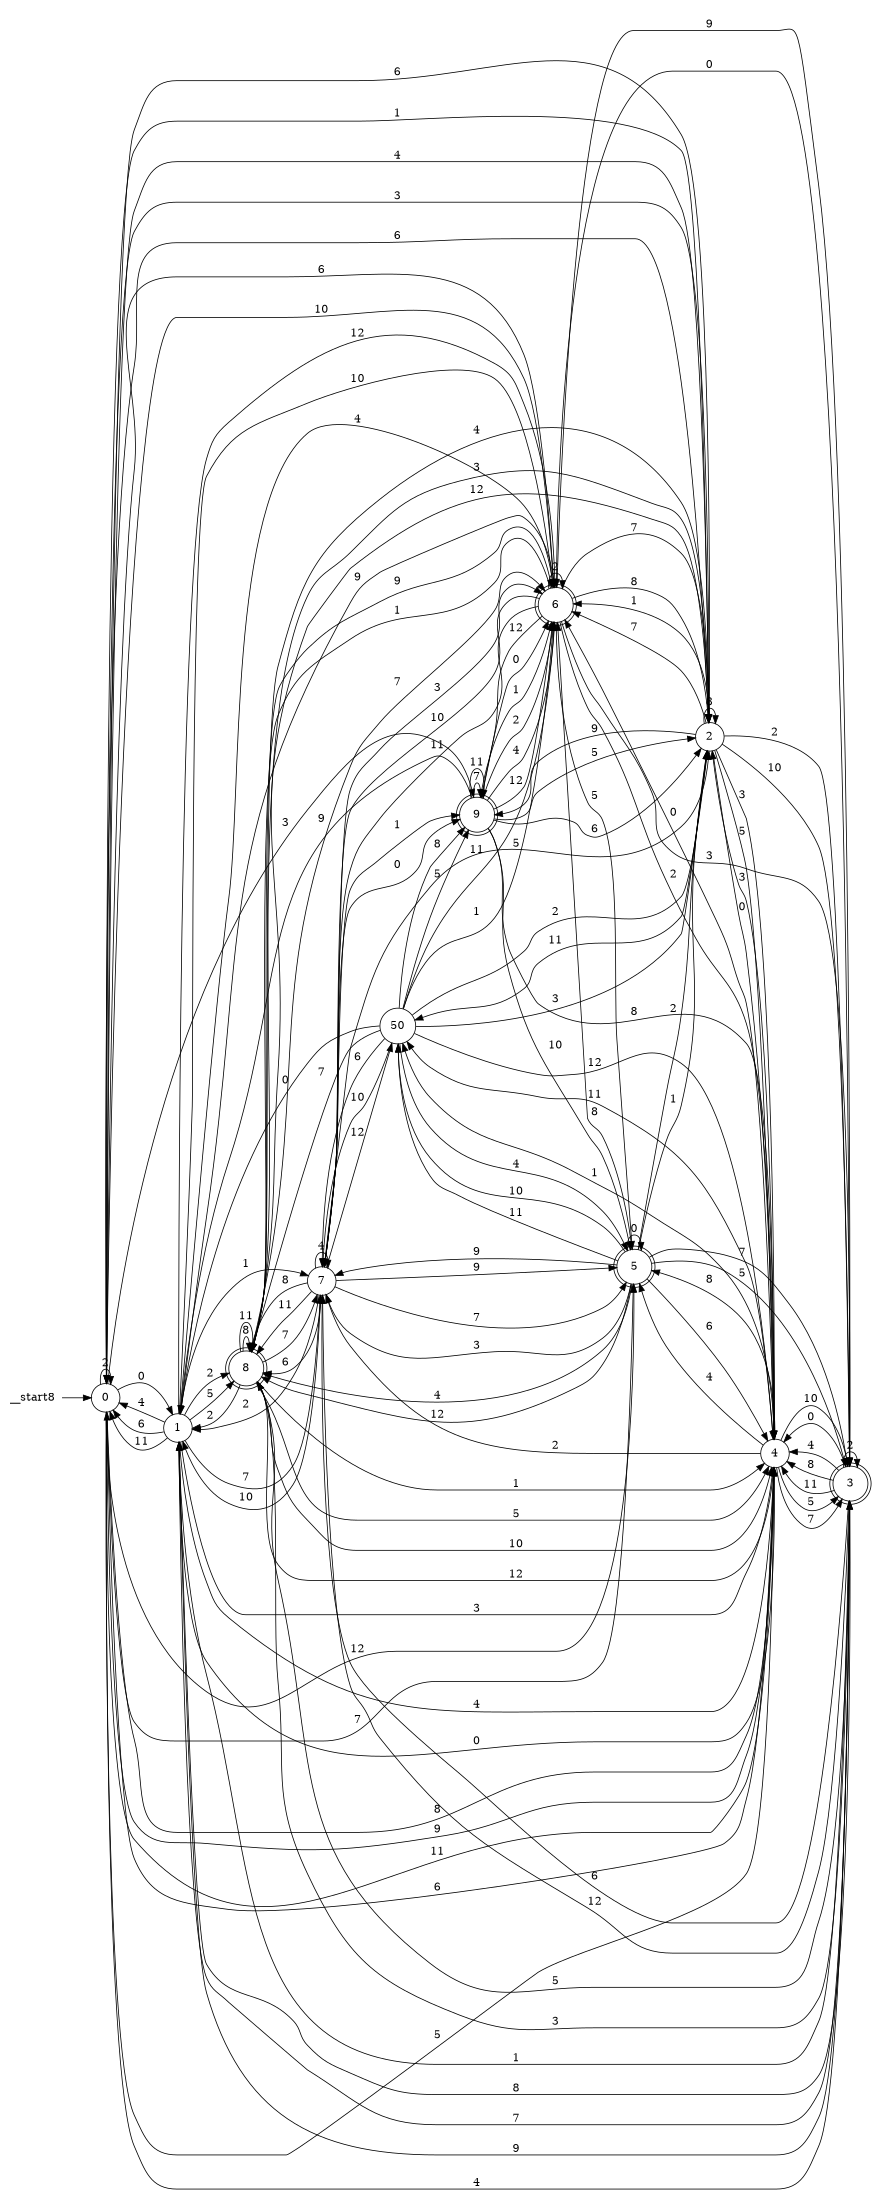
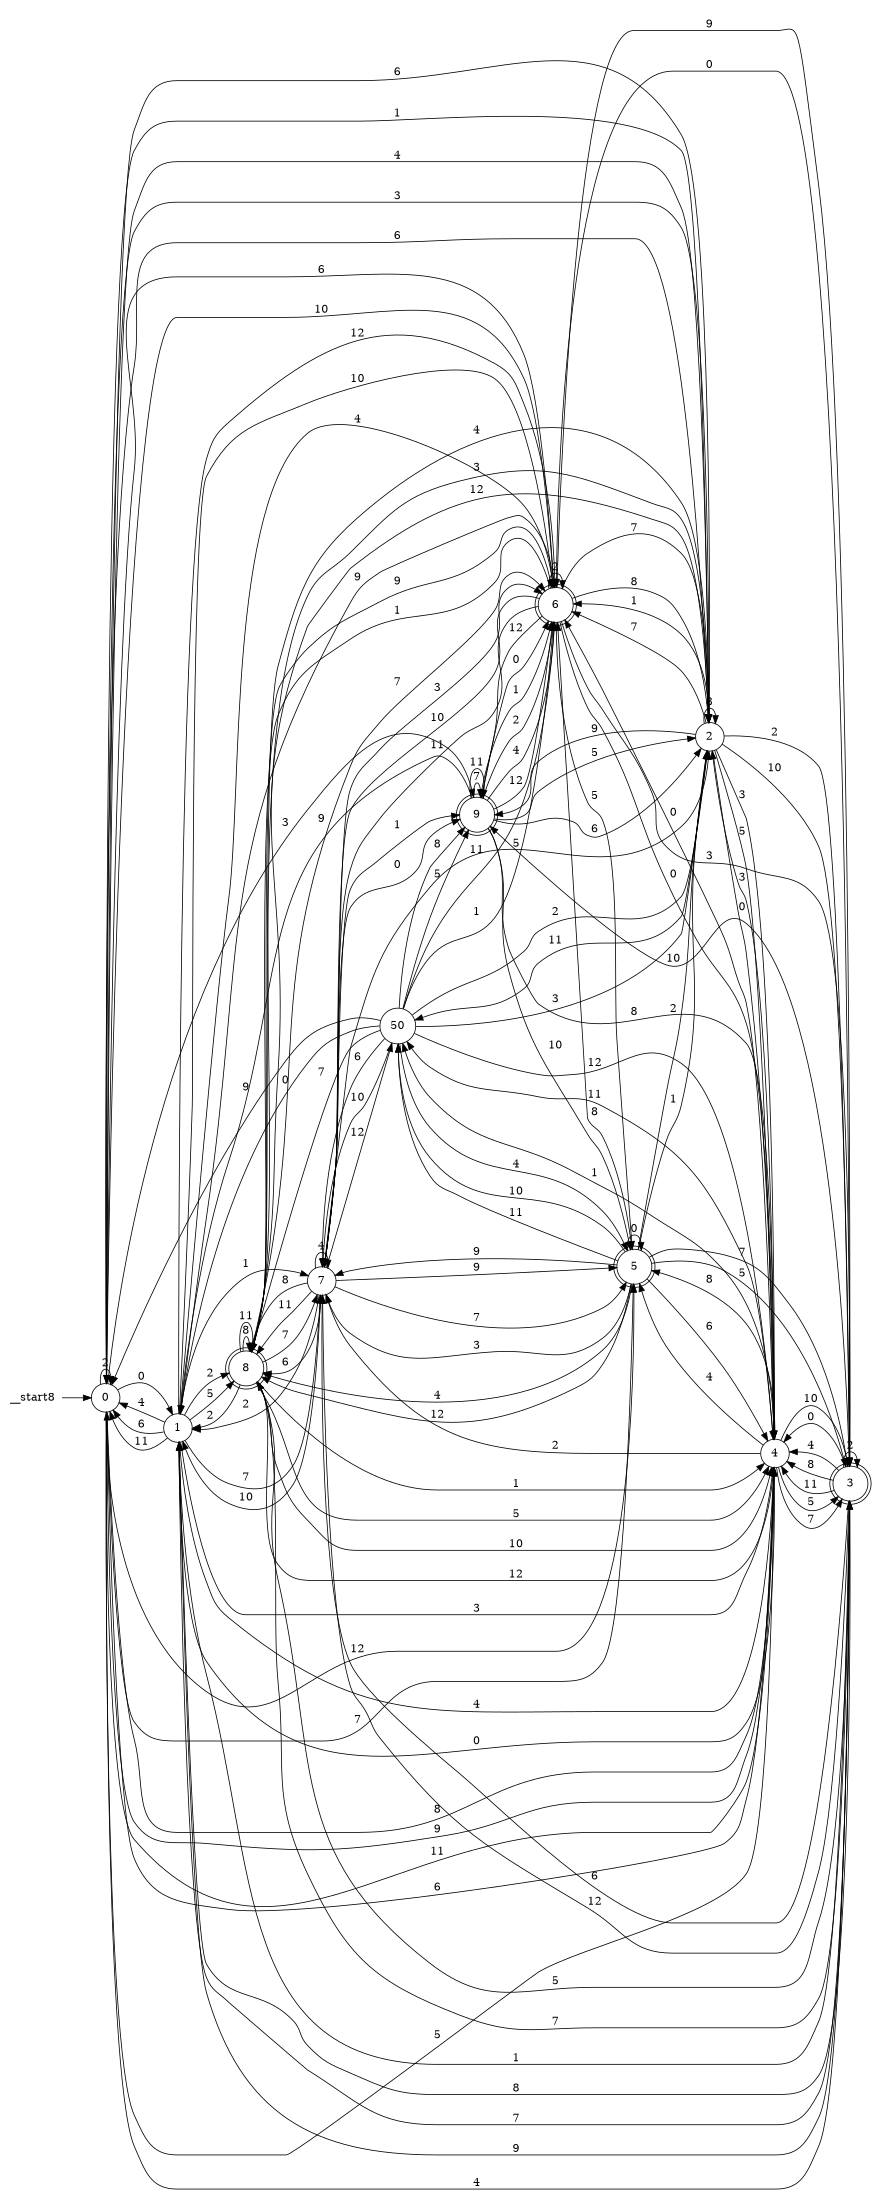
(674, 875) -> (674, 875)
none -> (800, 1031)
none -> (218, 1166)
(556, 2022) -> (556, 2022)
